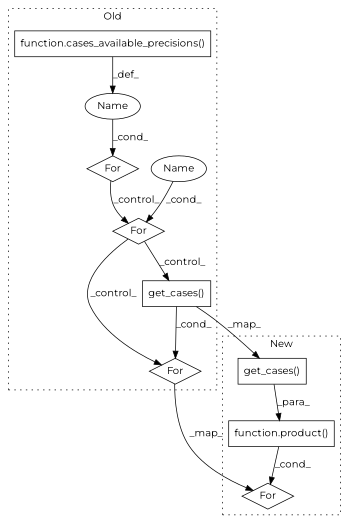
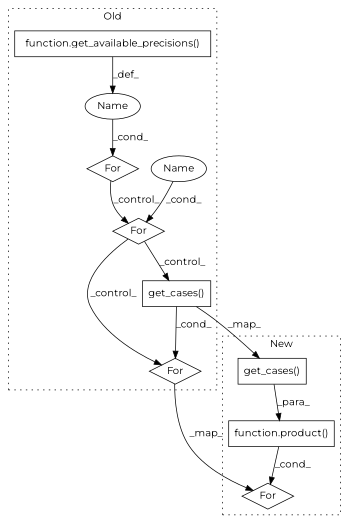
(113, 44) -> (113, 44)
